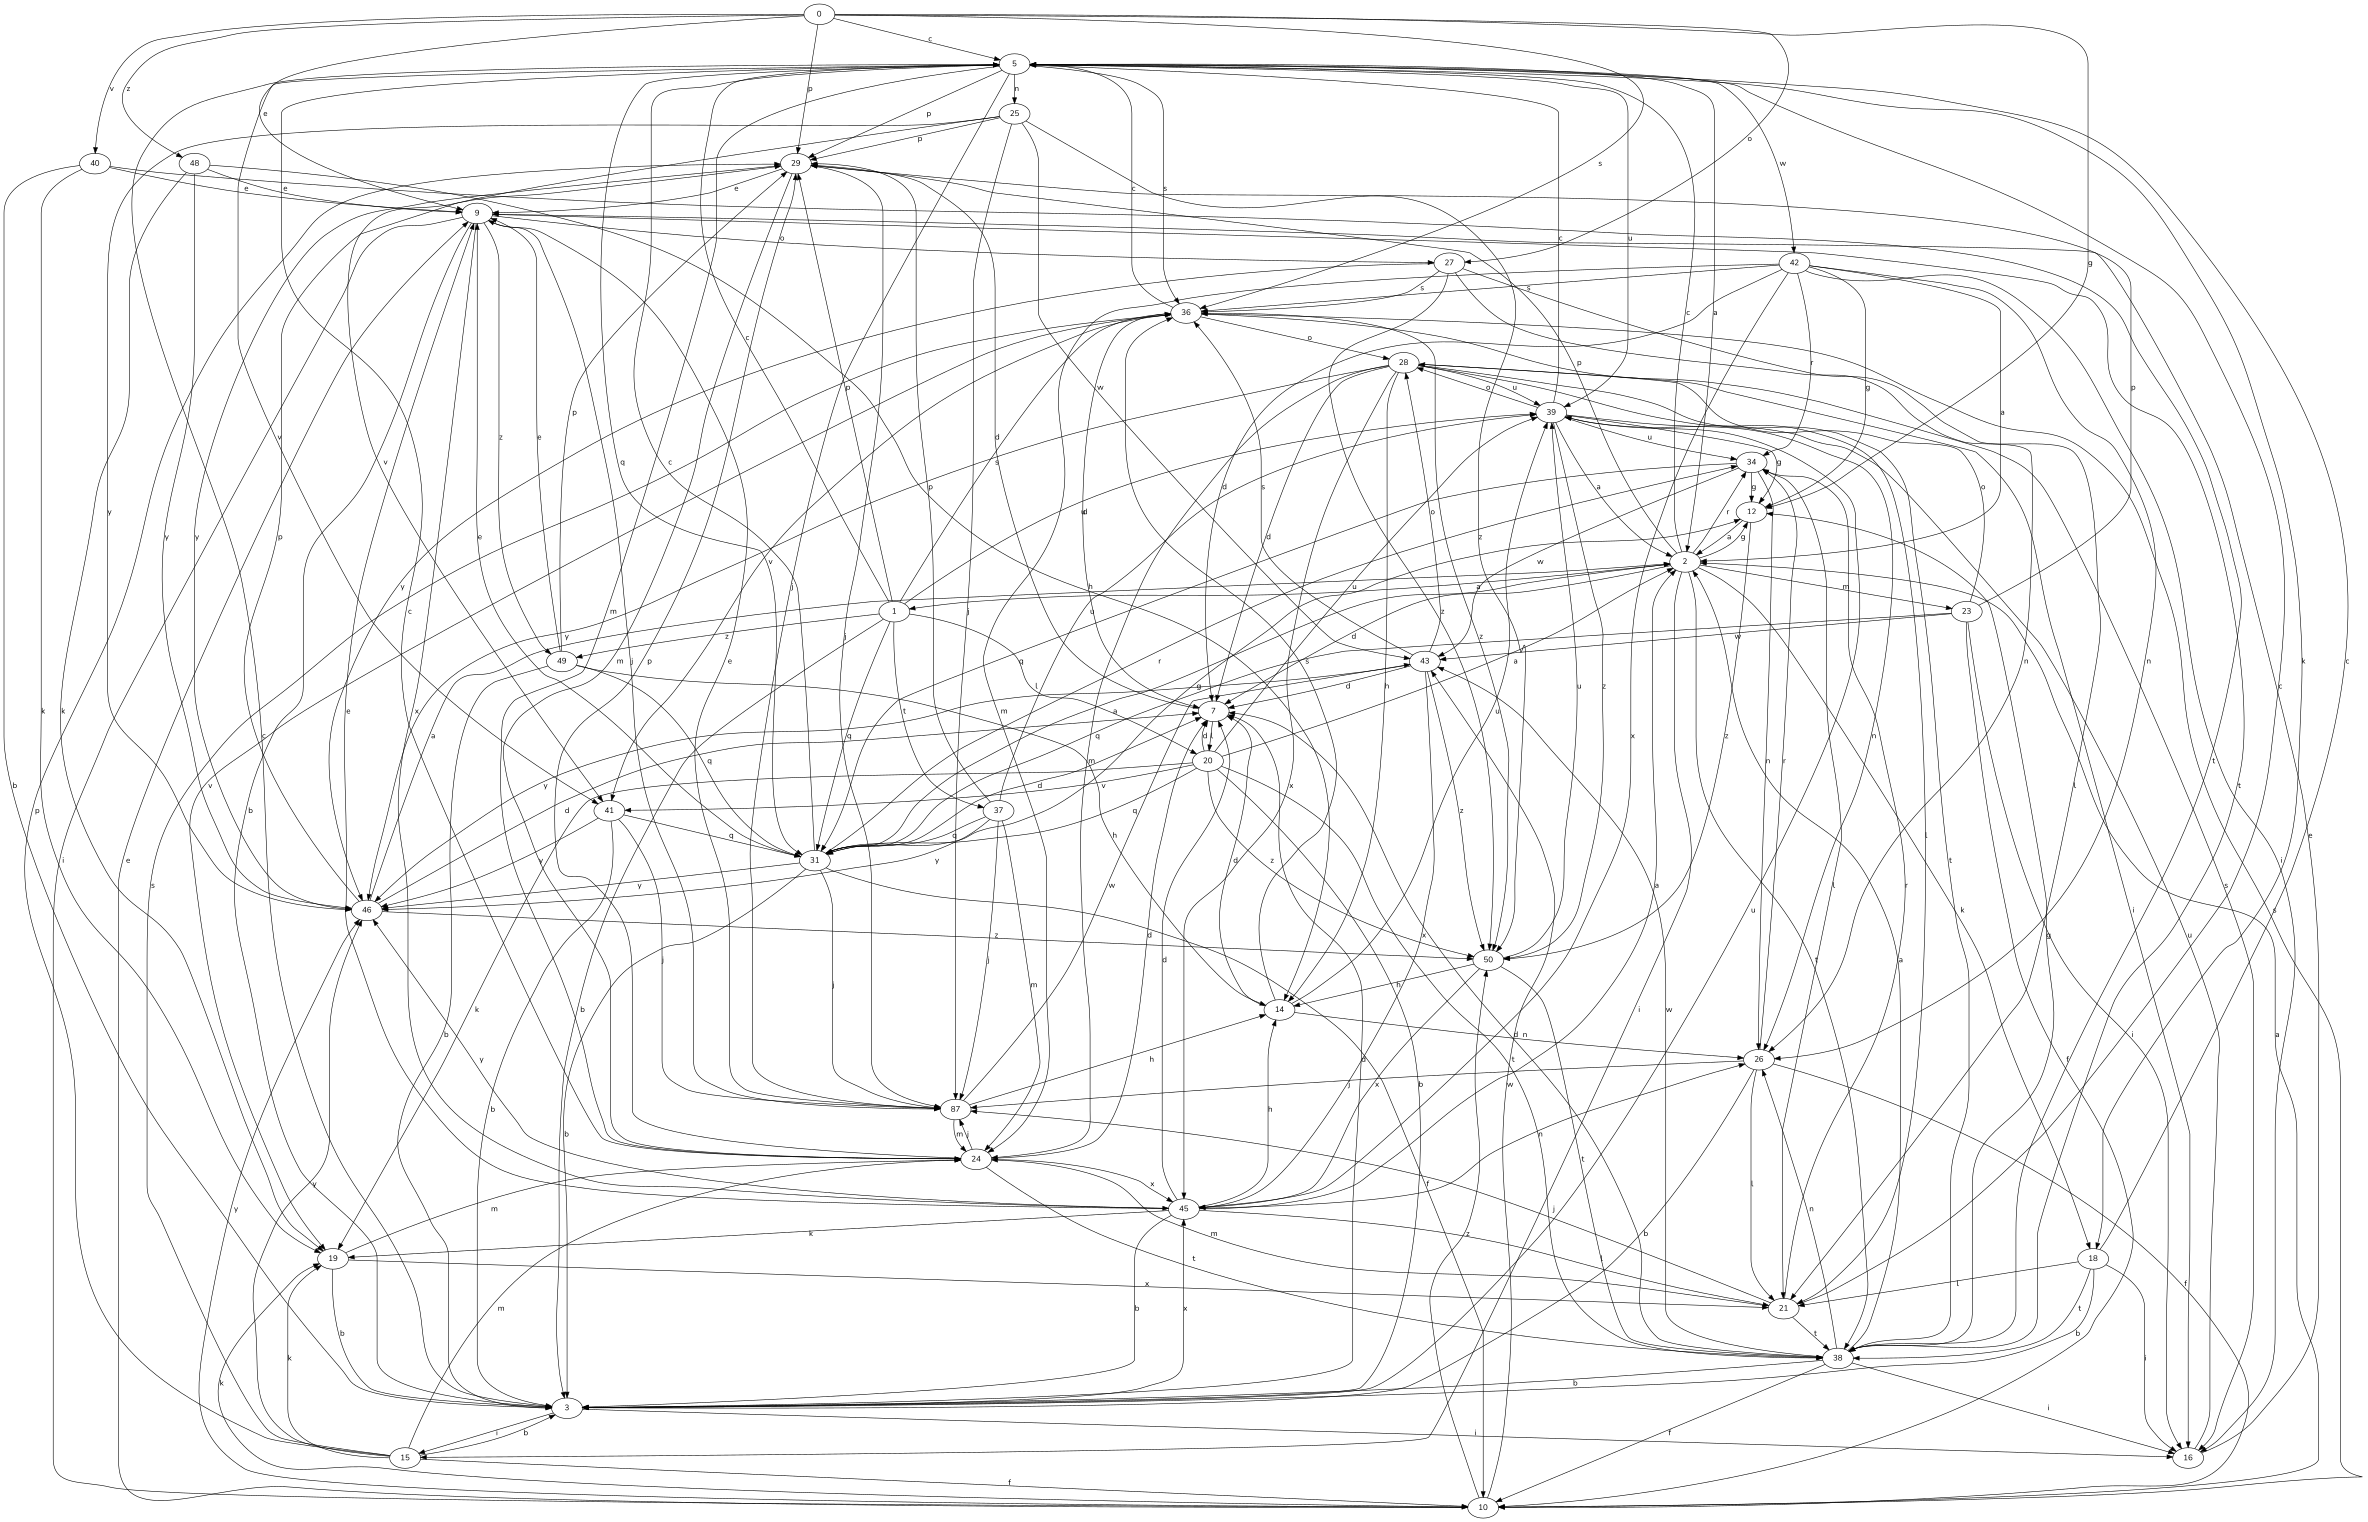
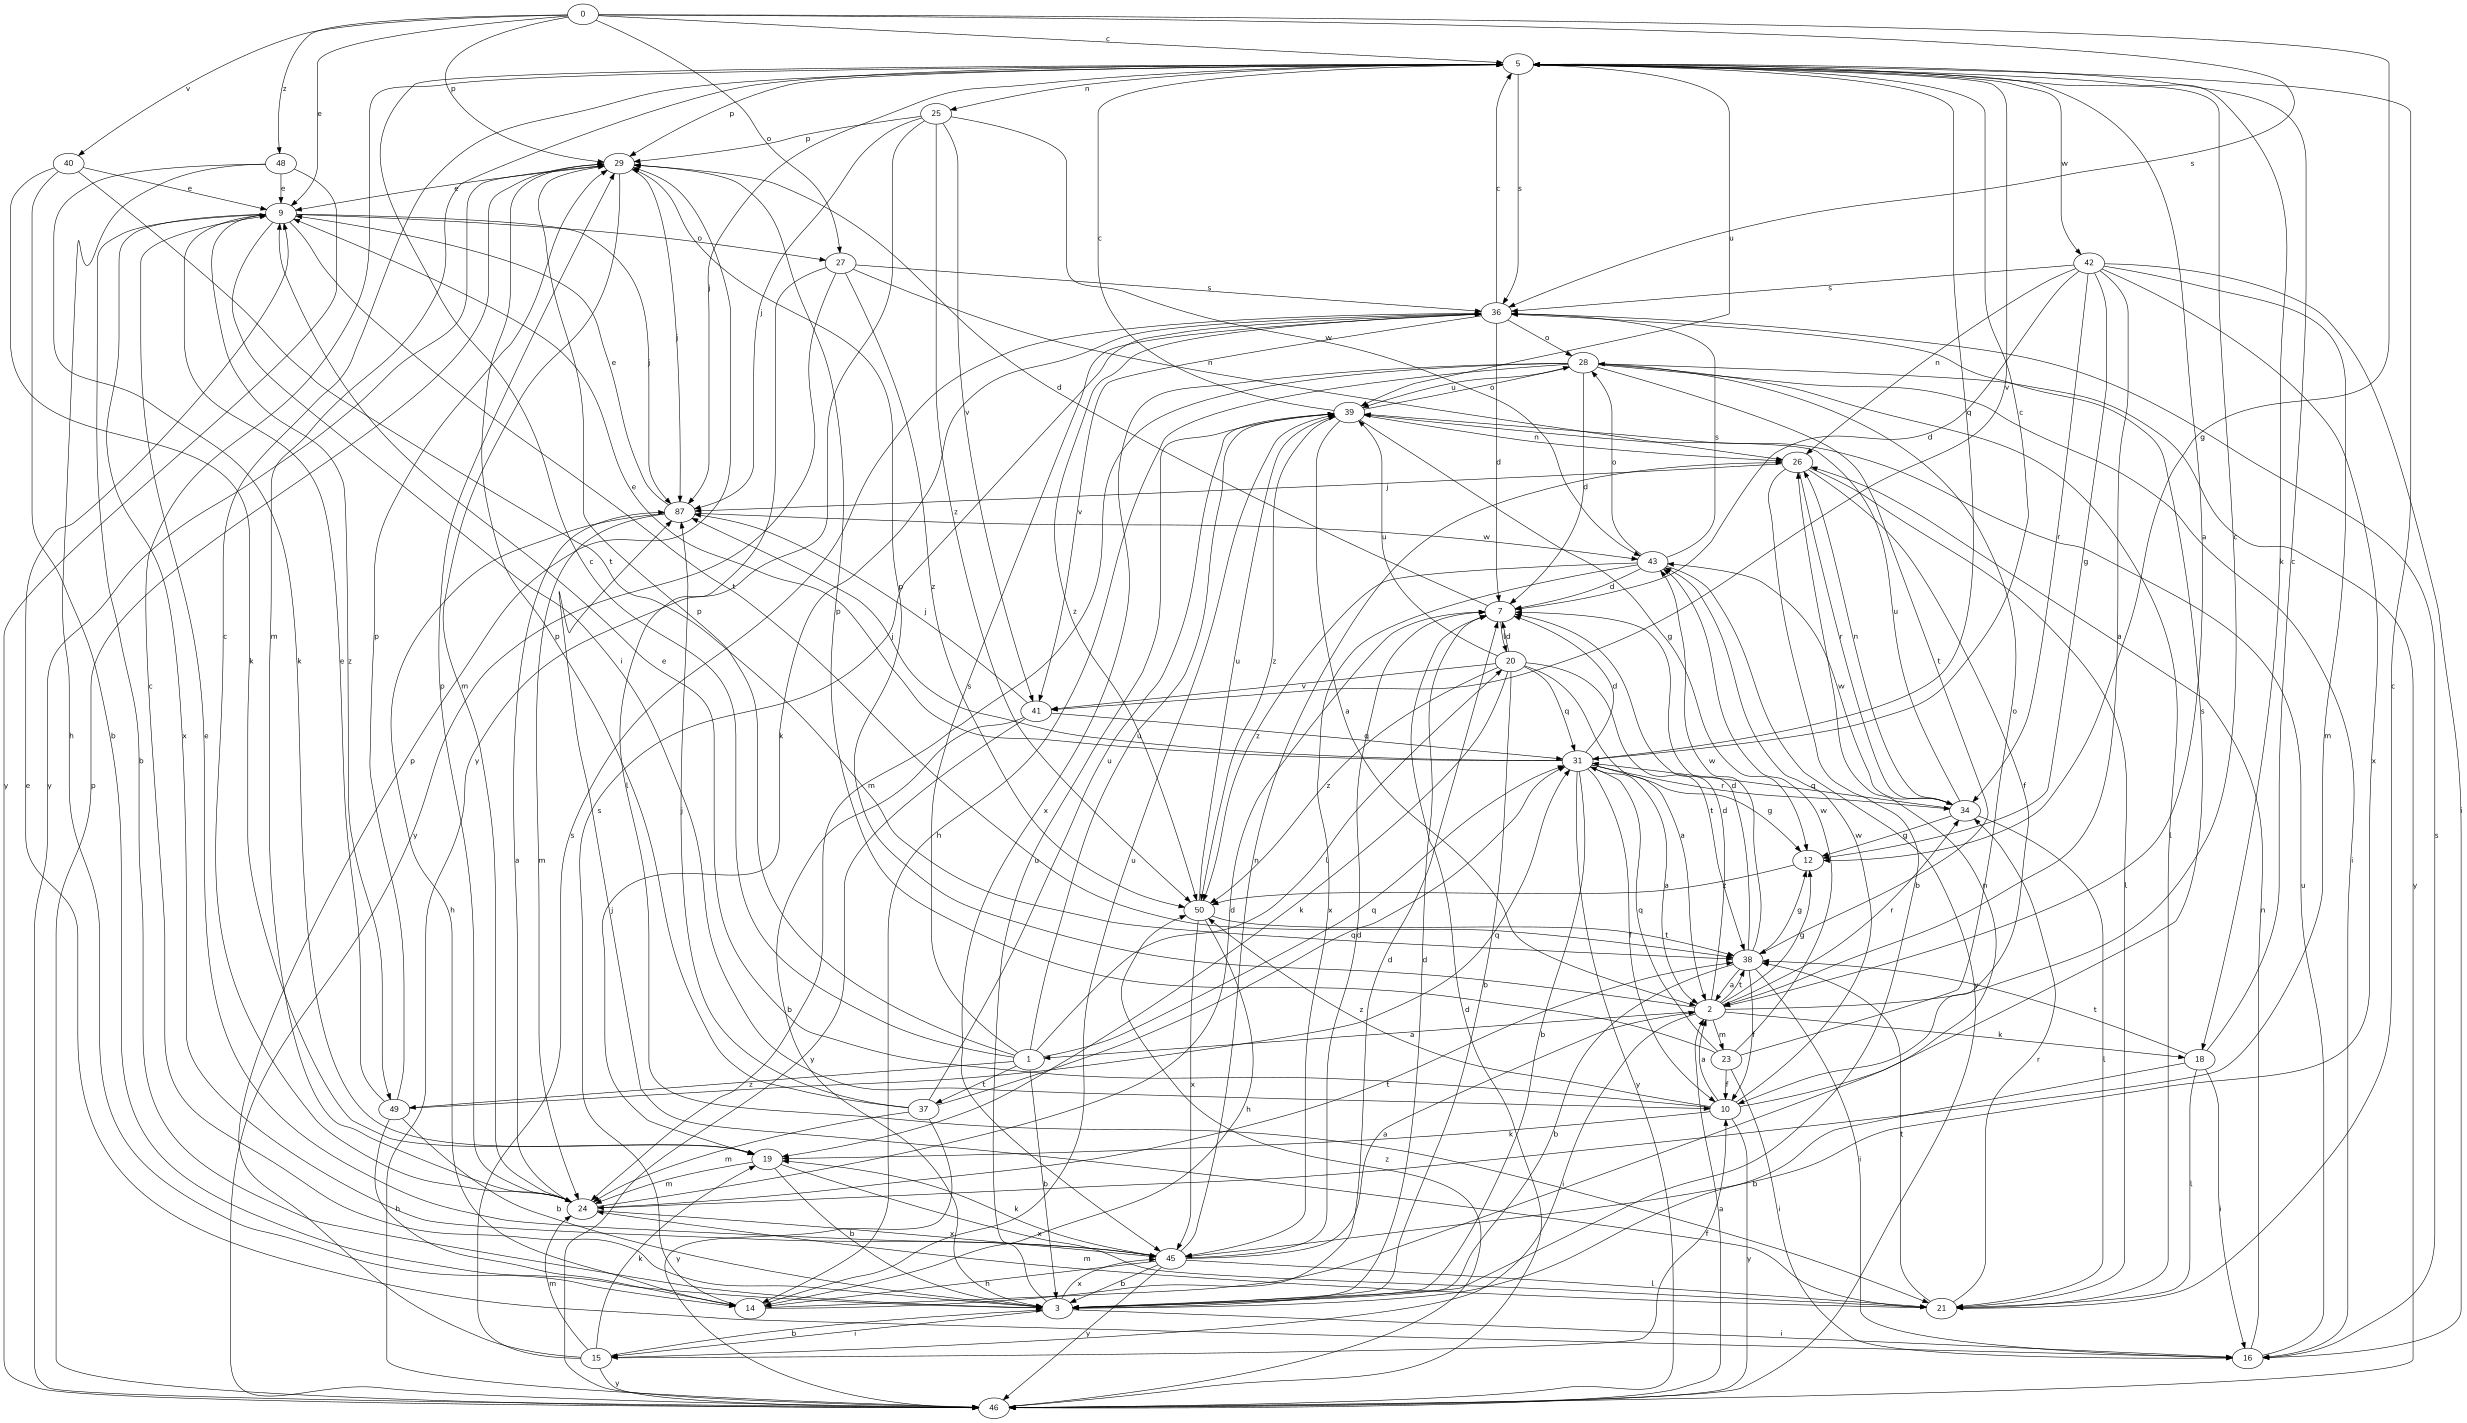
(1647, 442) -> (1825, 459)
(1723, 537) -> none
(211, 786) -> (781, 736)
(968, 1134) -> (517, 861)
(1807, 1210) -> (2260, 819)
